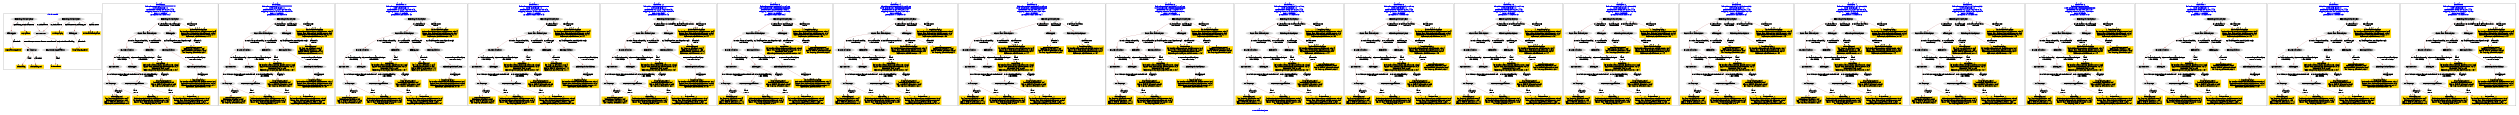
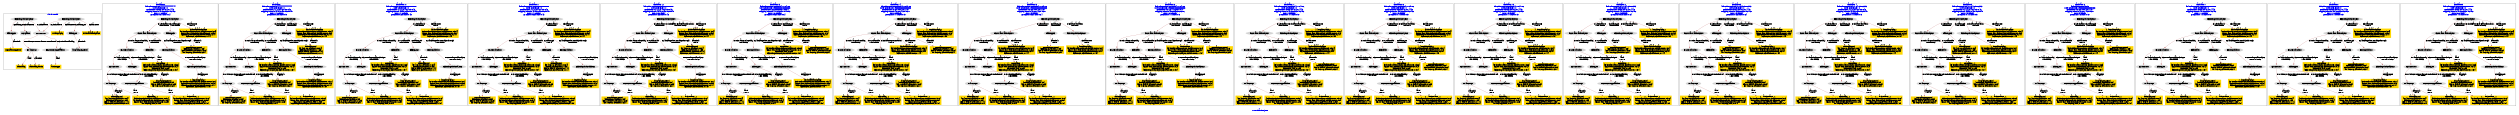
(26, 33) -> (26, 33)
(80, 50) -> (80, 50)
(36, 67) -> (36, 67)
(56, 67) -> (56, 67)
